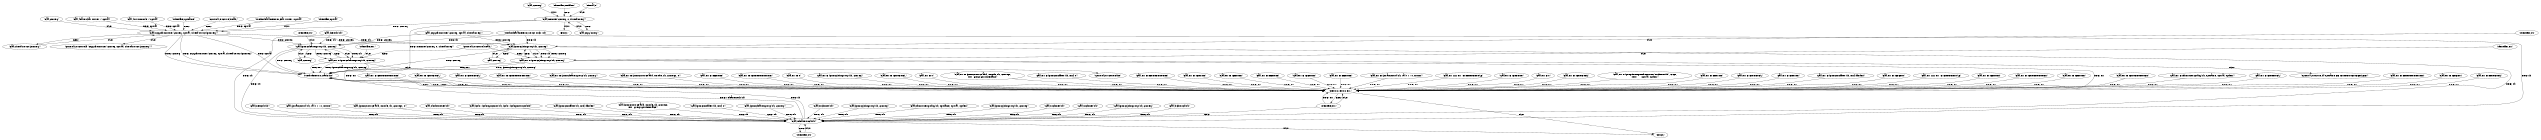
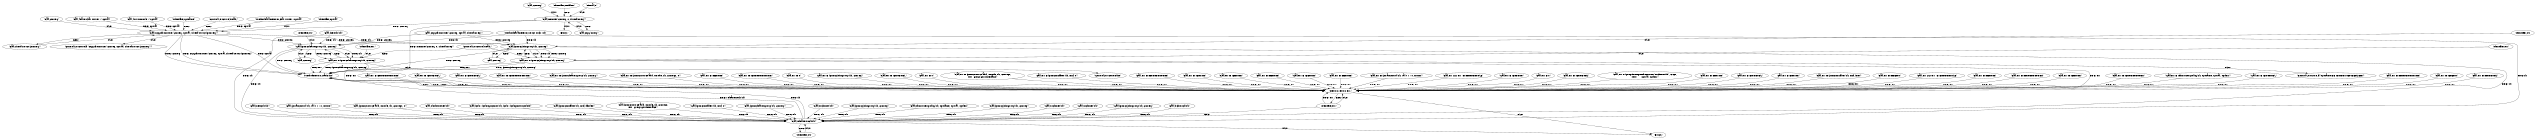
(1841, 76) -> (1839, 76)
(772, 114) -> (772, 114)
